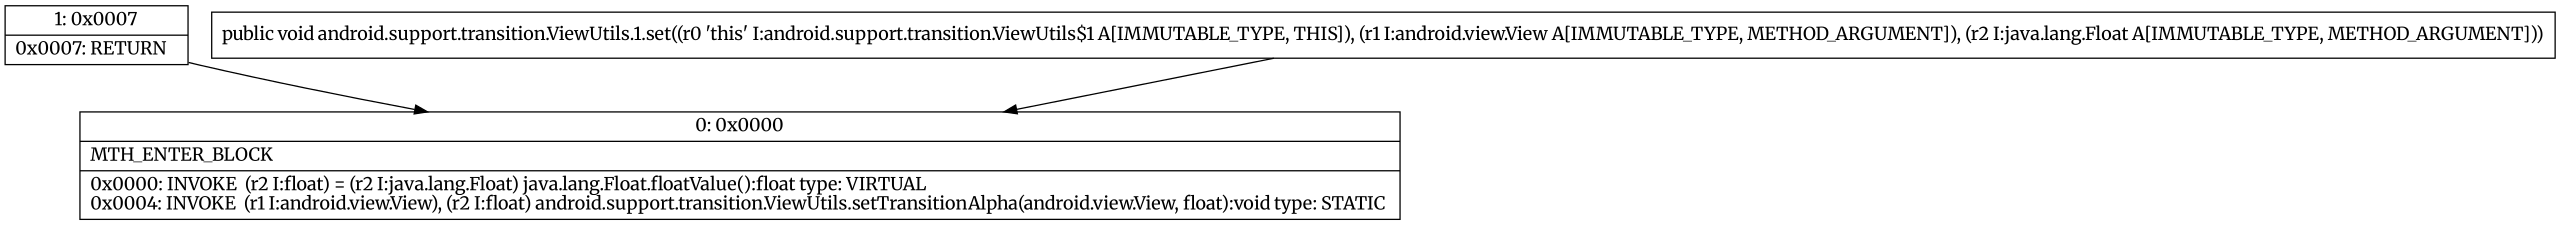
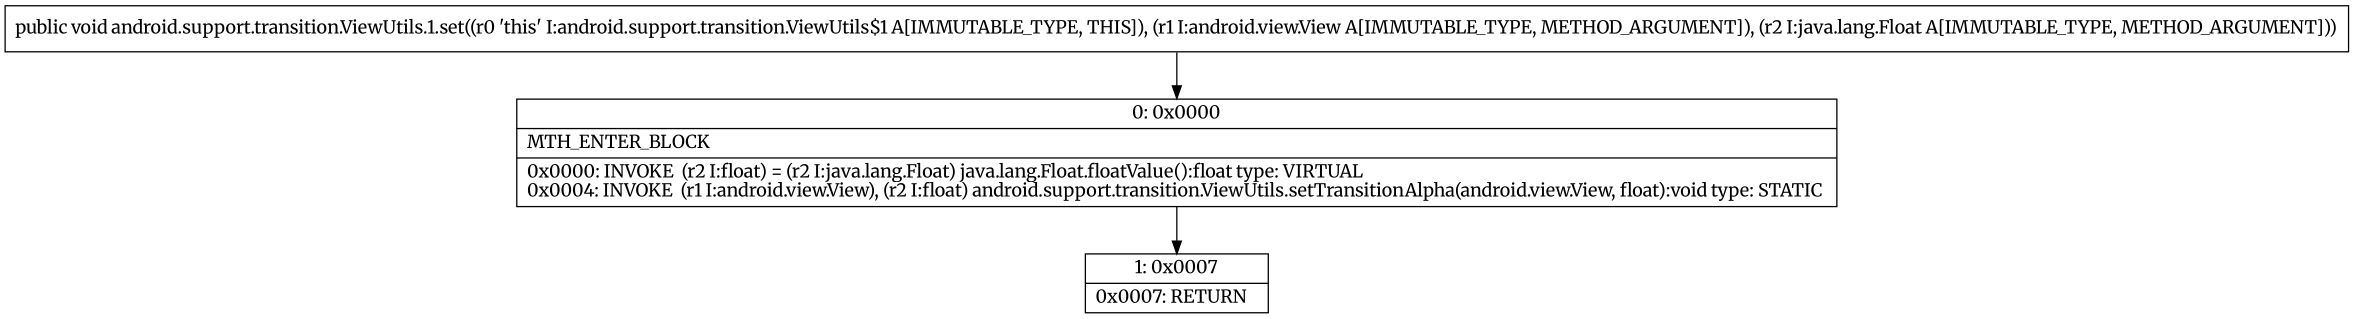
(301, 87) -> (1177, 224)
